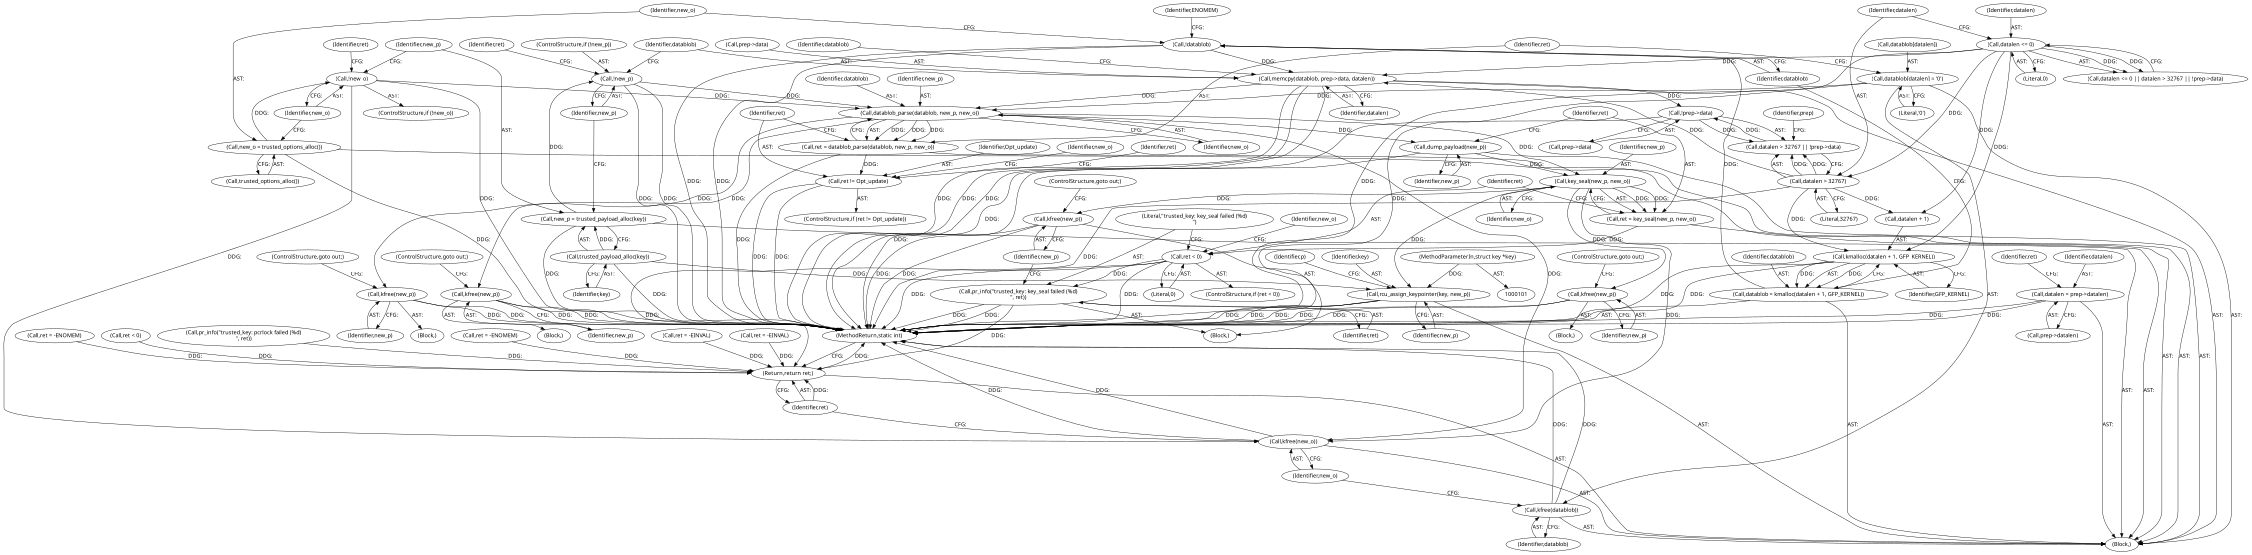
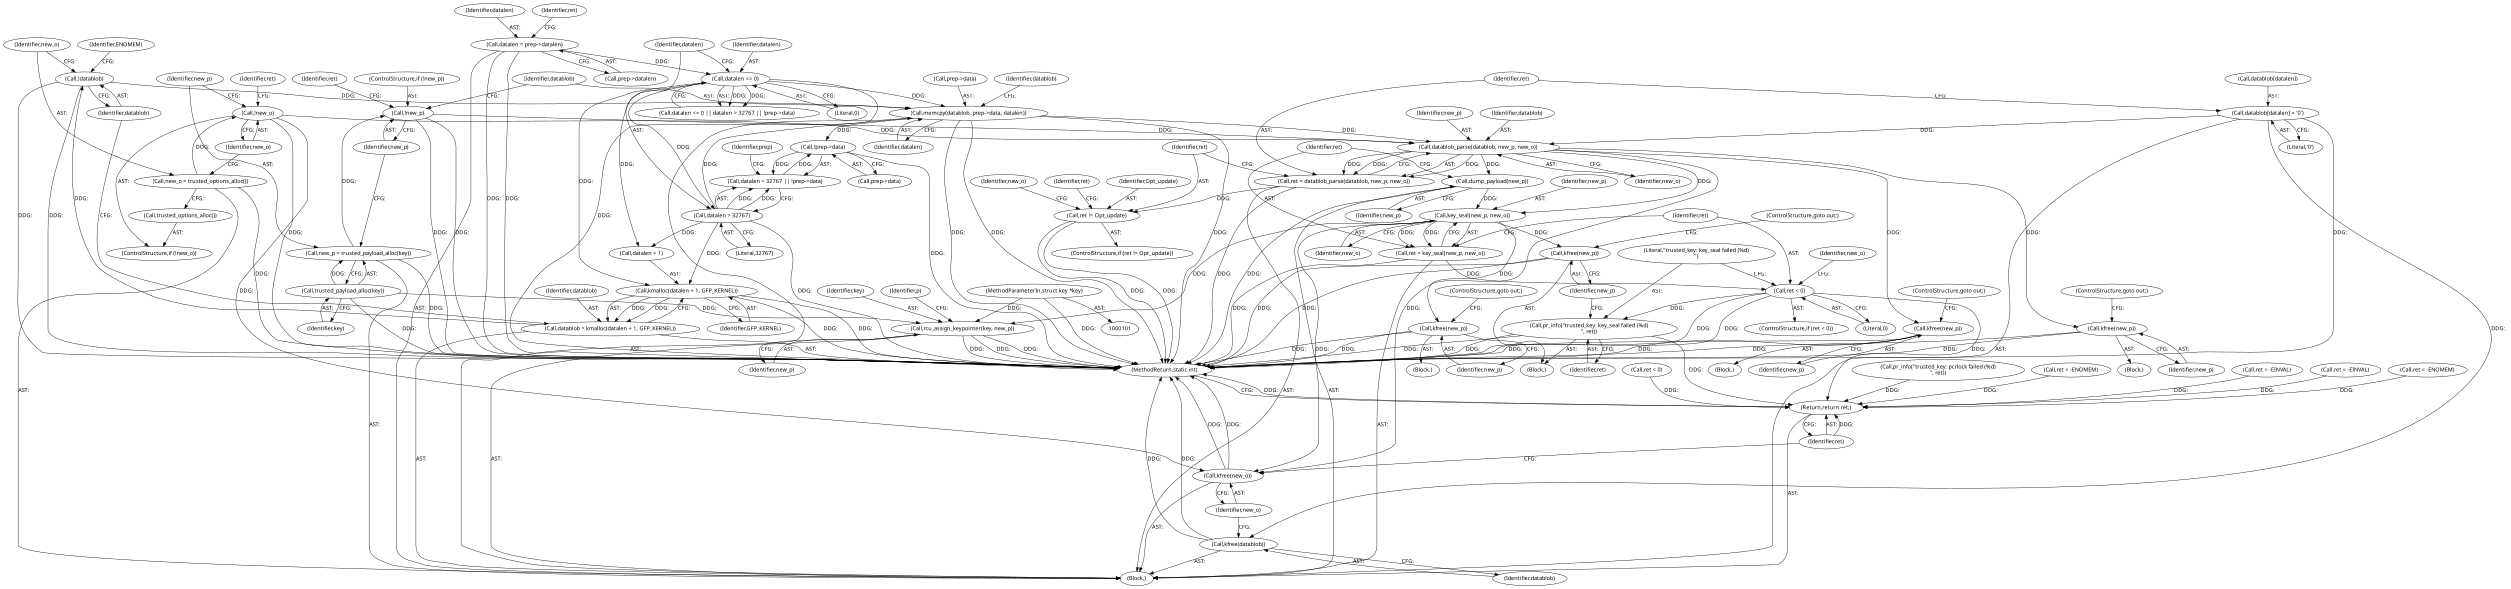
none -> (633, 61)
(272, 167) -> (171, 233)
none -> (1283, 273)
(1994, 295) -> (2499, 329)
none -> (1082, 340)
